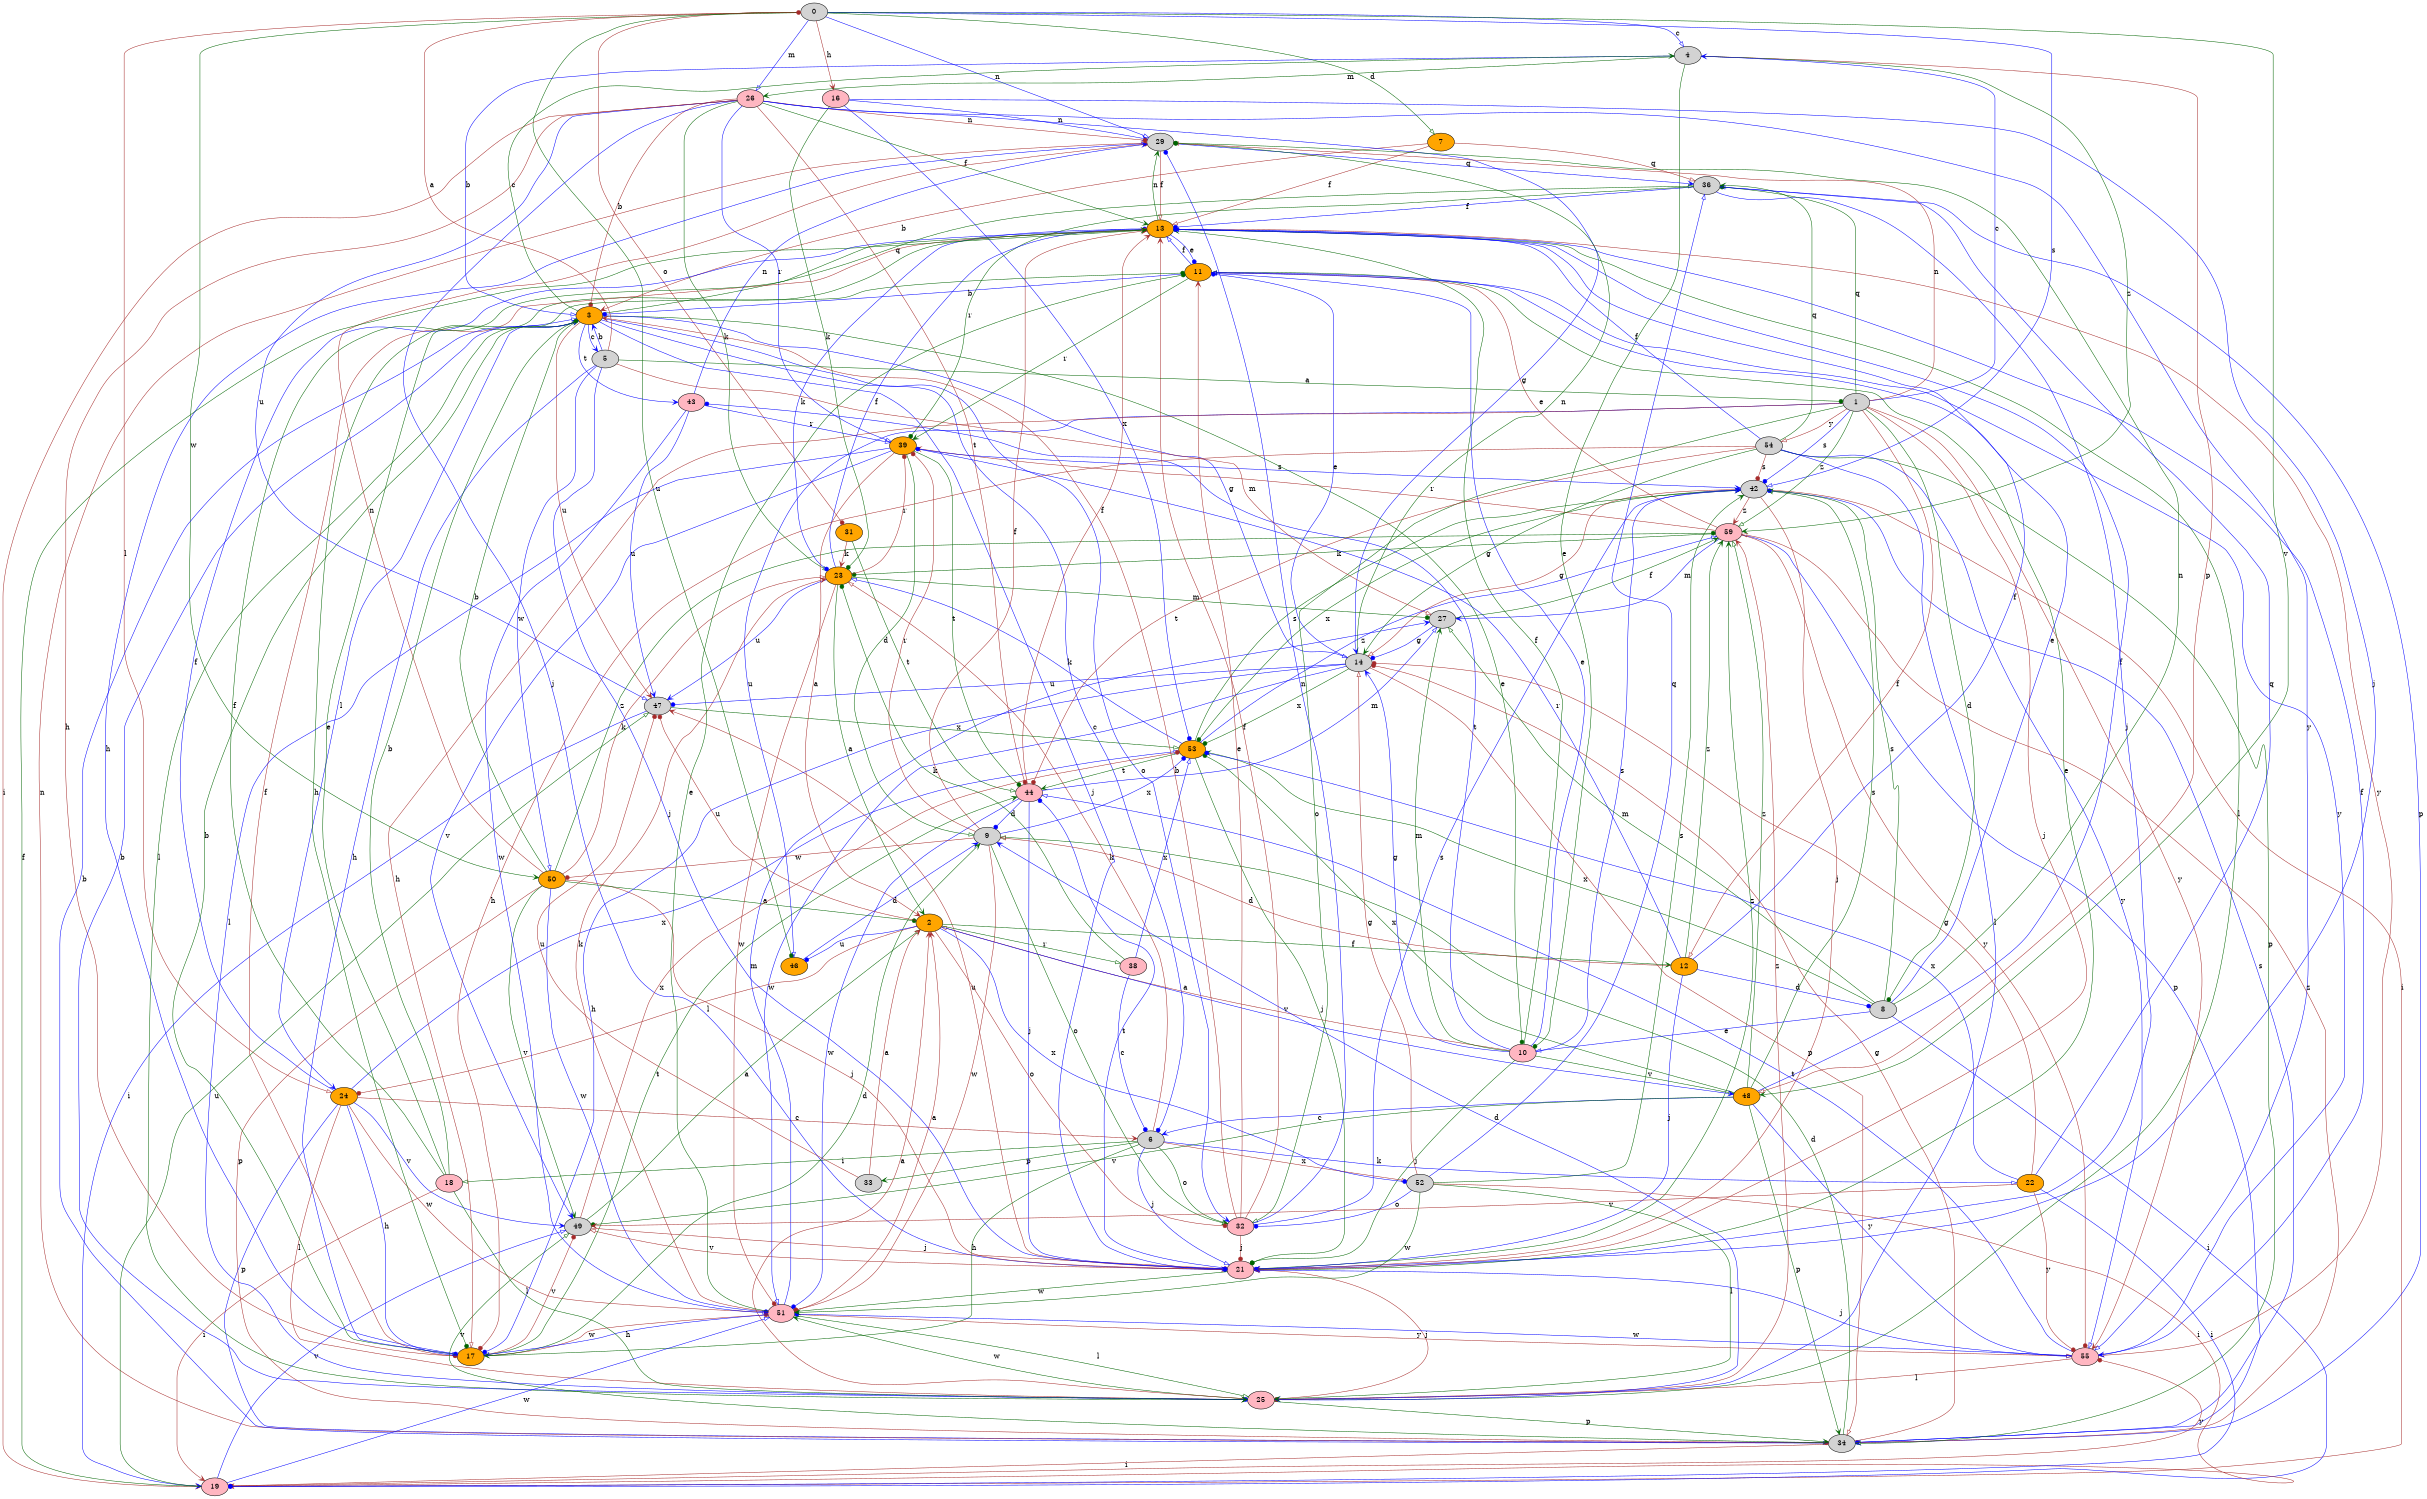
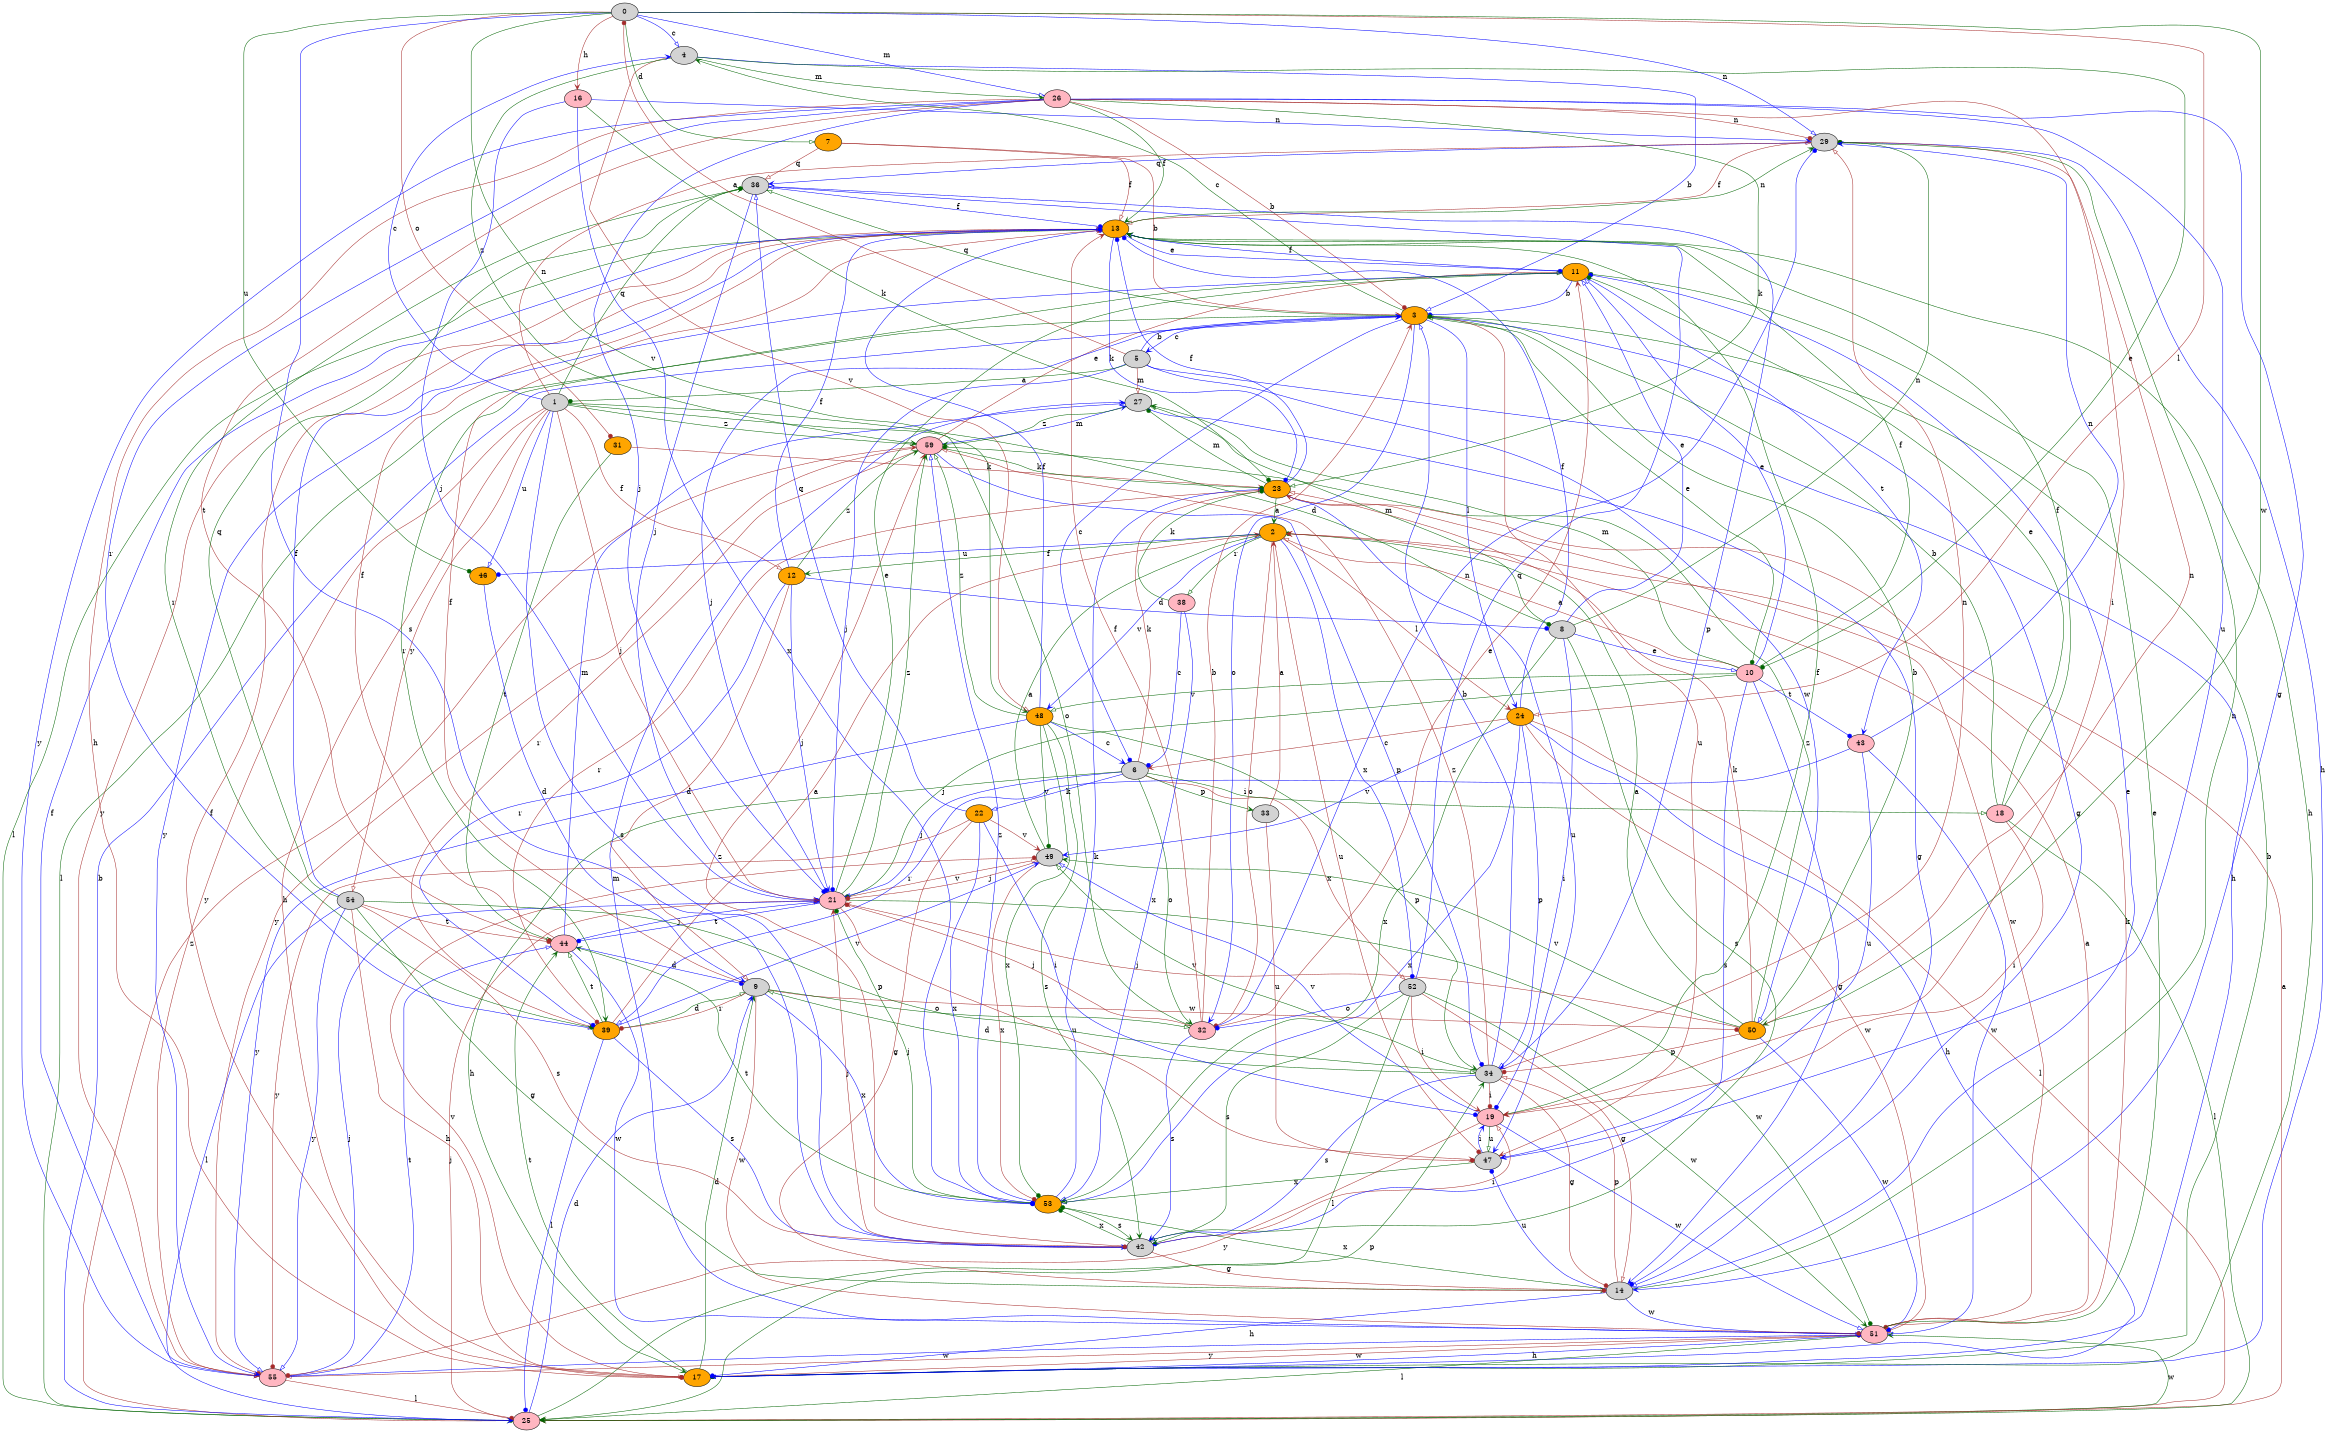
(604, 385) -> (1831, 445)
(1651, 576) -> (1045, 424)
(2208, 576) -> (851, 381)
(952, 617) -> (587, 989)
(658, 1016) -> (1390, 617)
